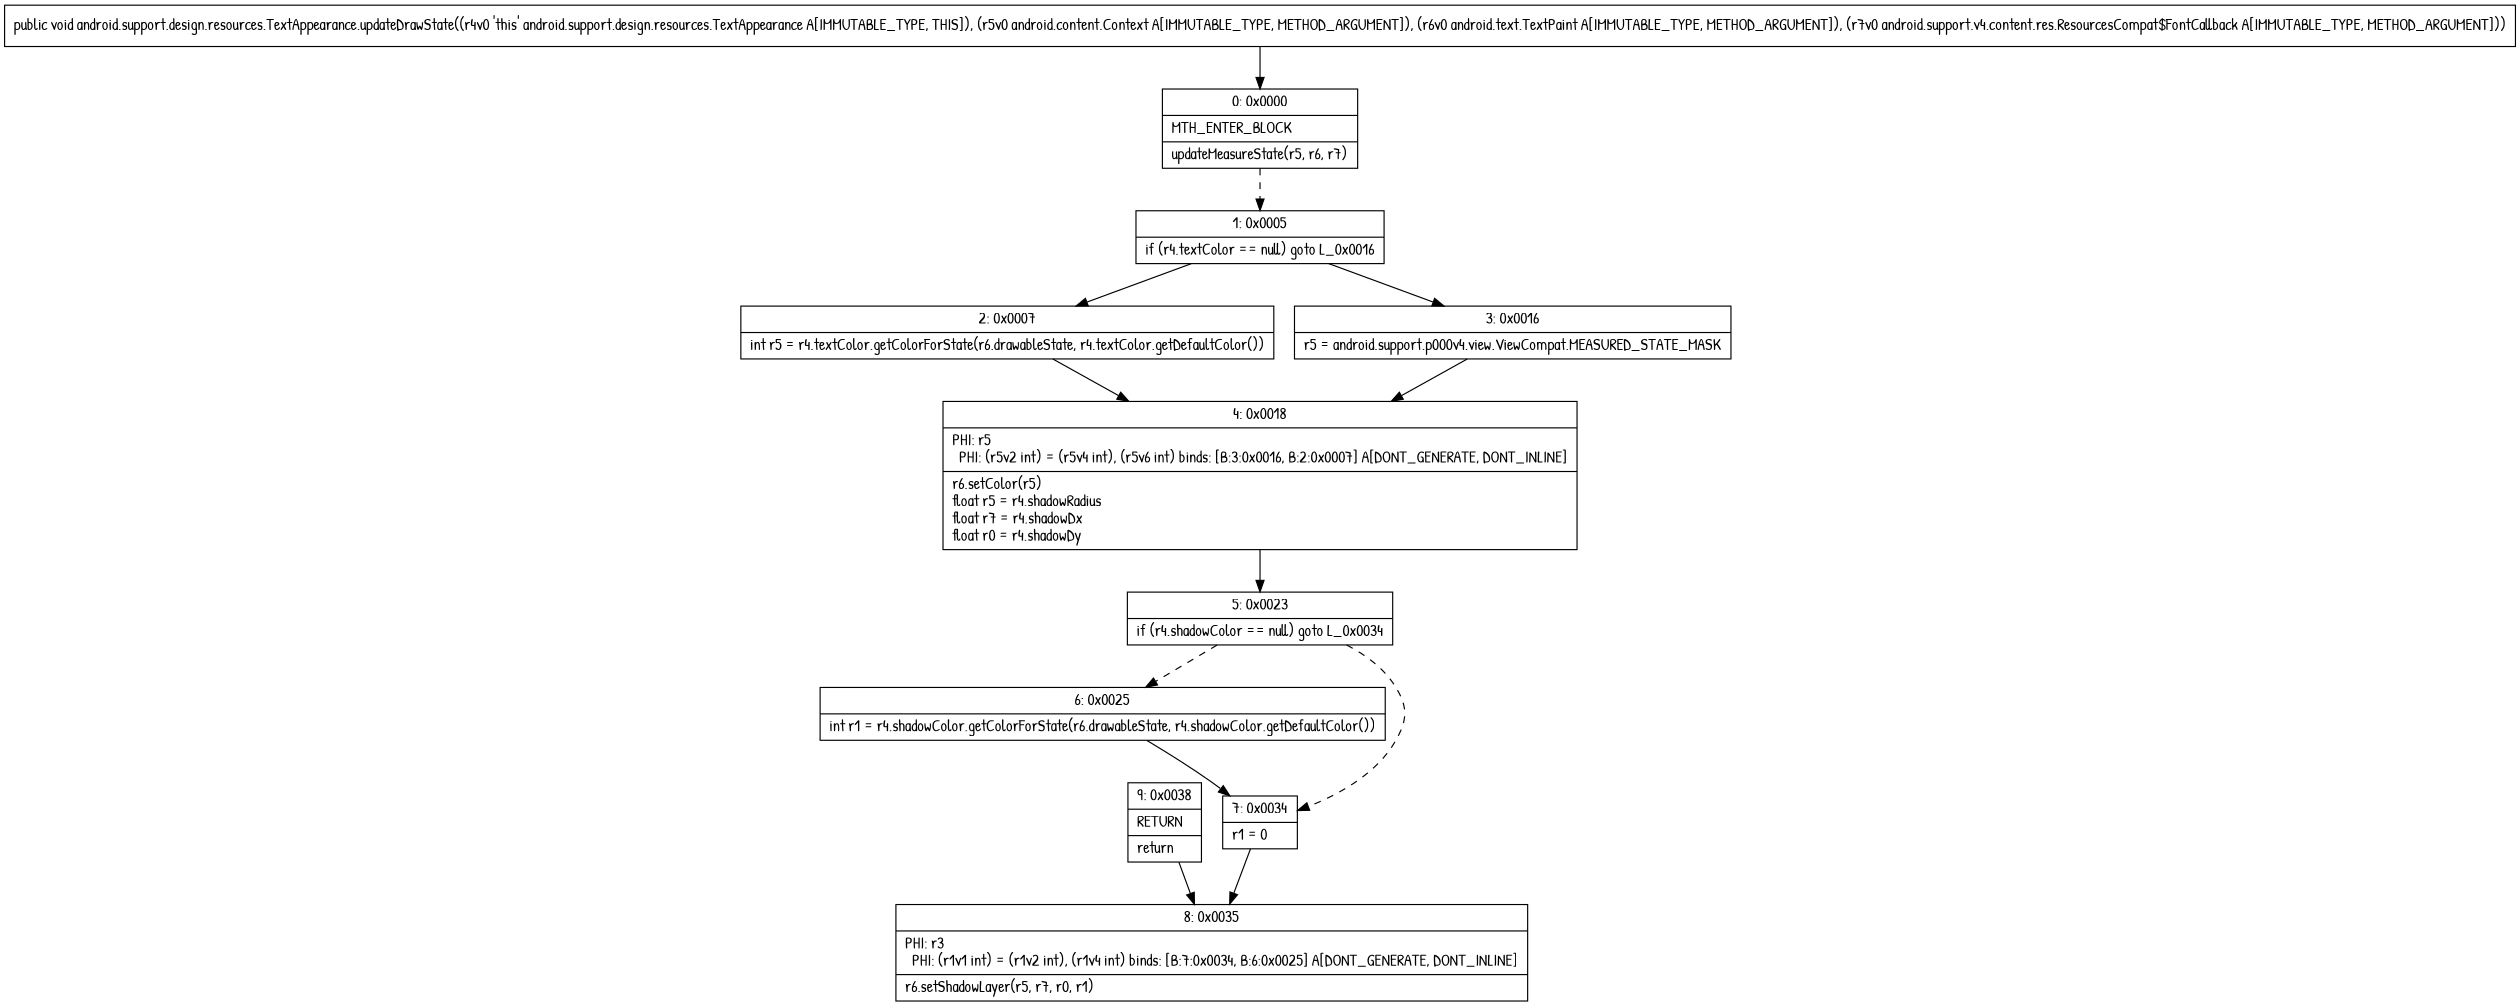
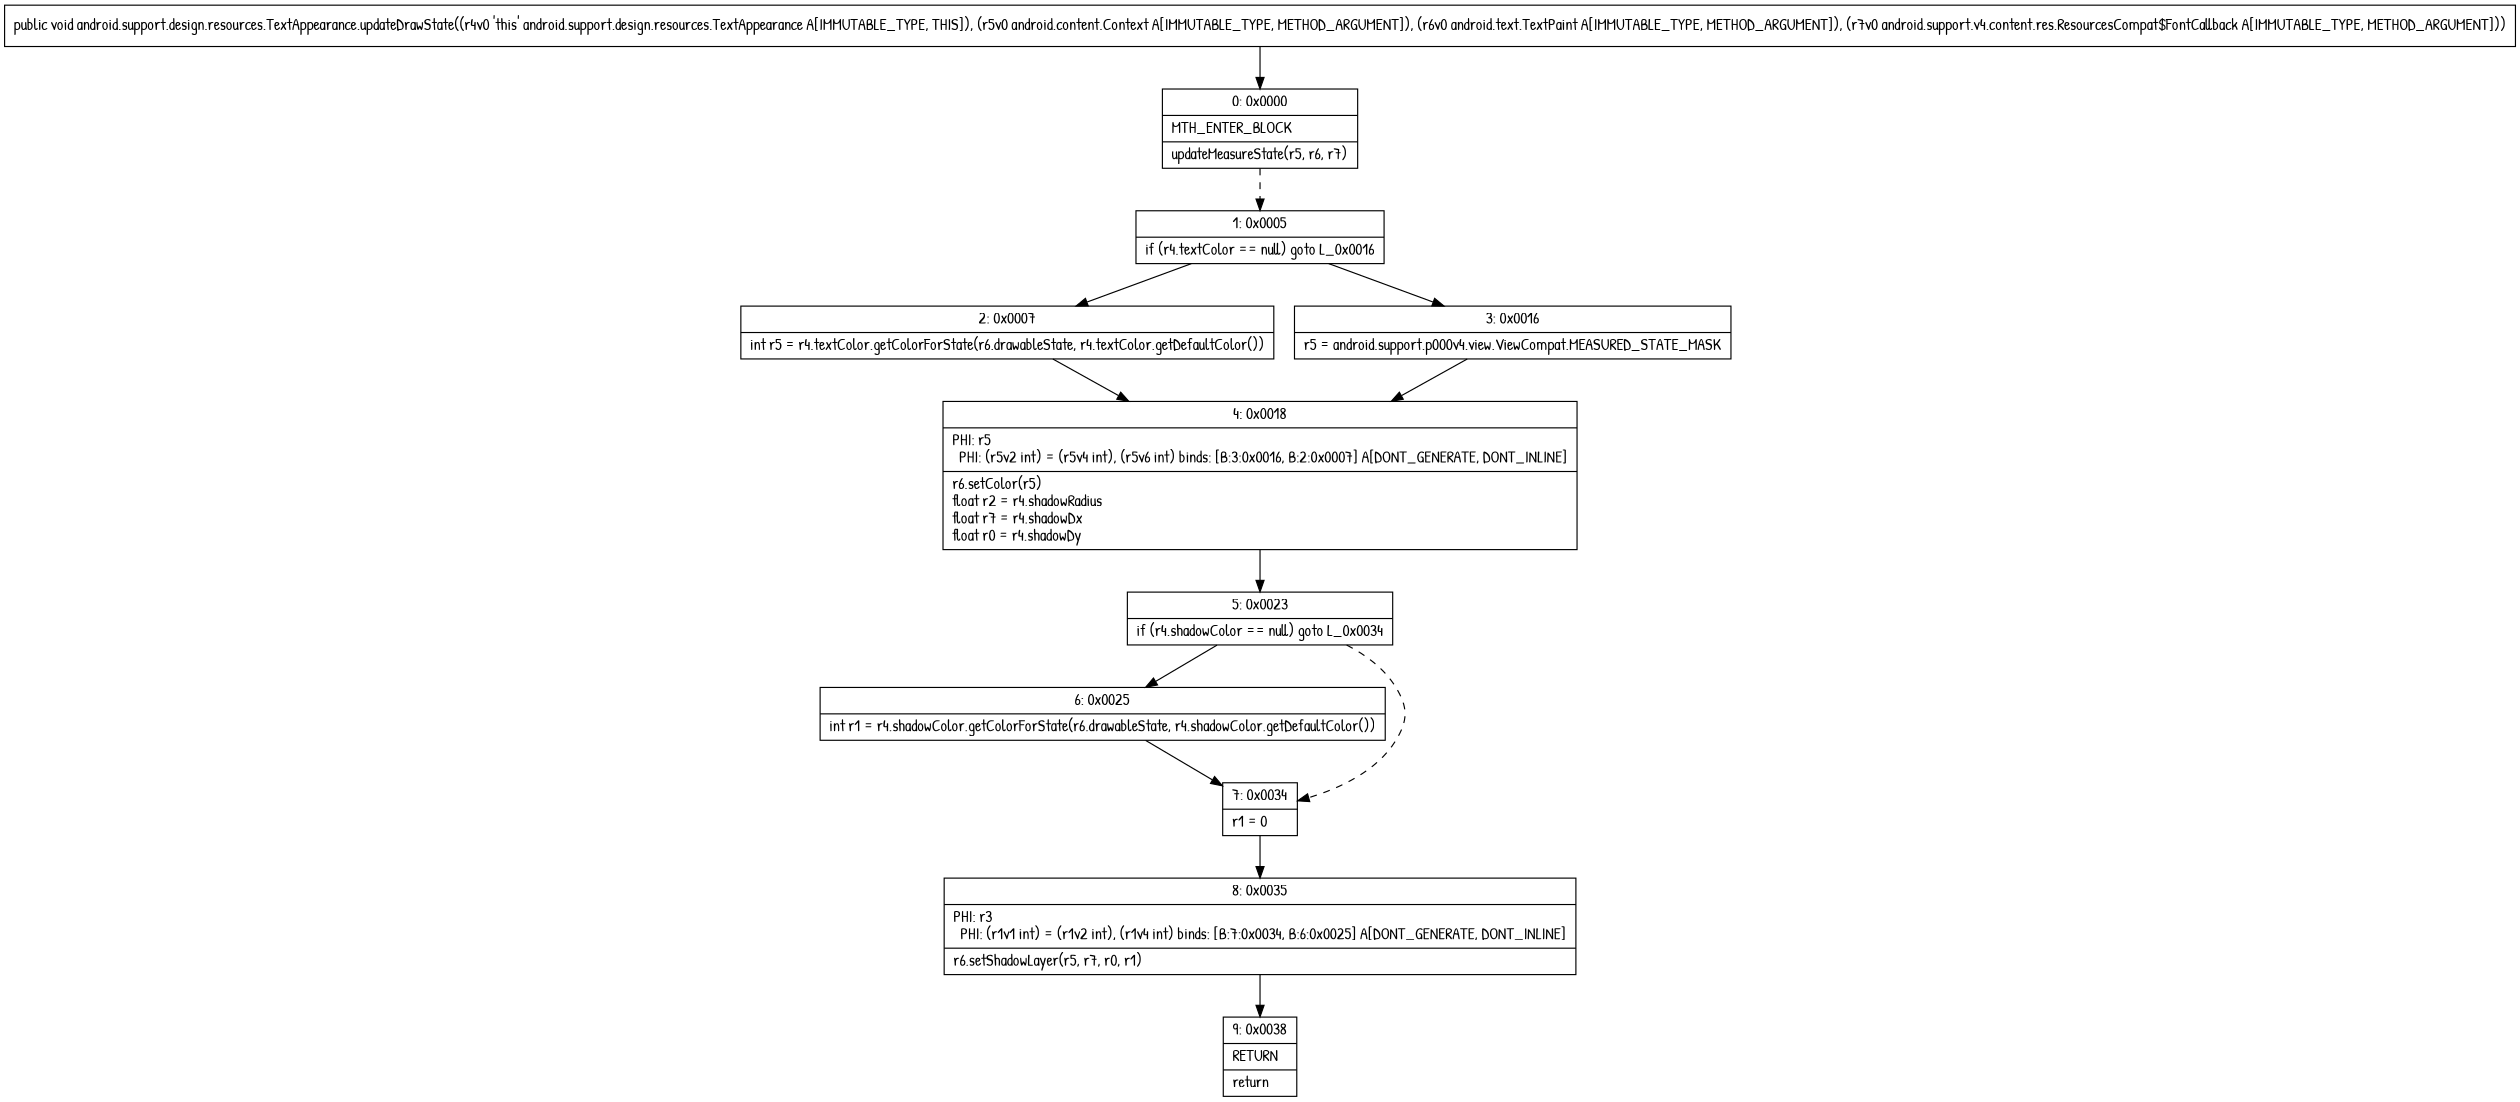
(1027, 501) -> (1027, 501)
(1186, 663) -> (1186, 663)
(1185, 878) -> (1260, 990)
